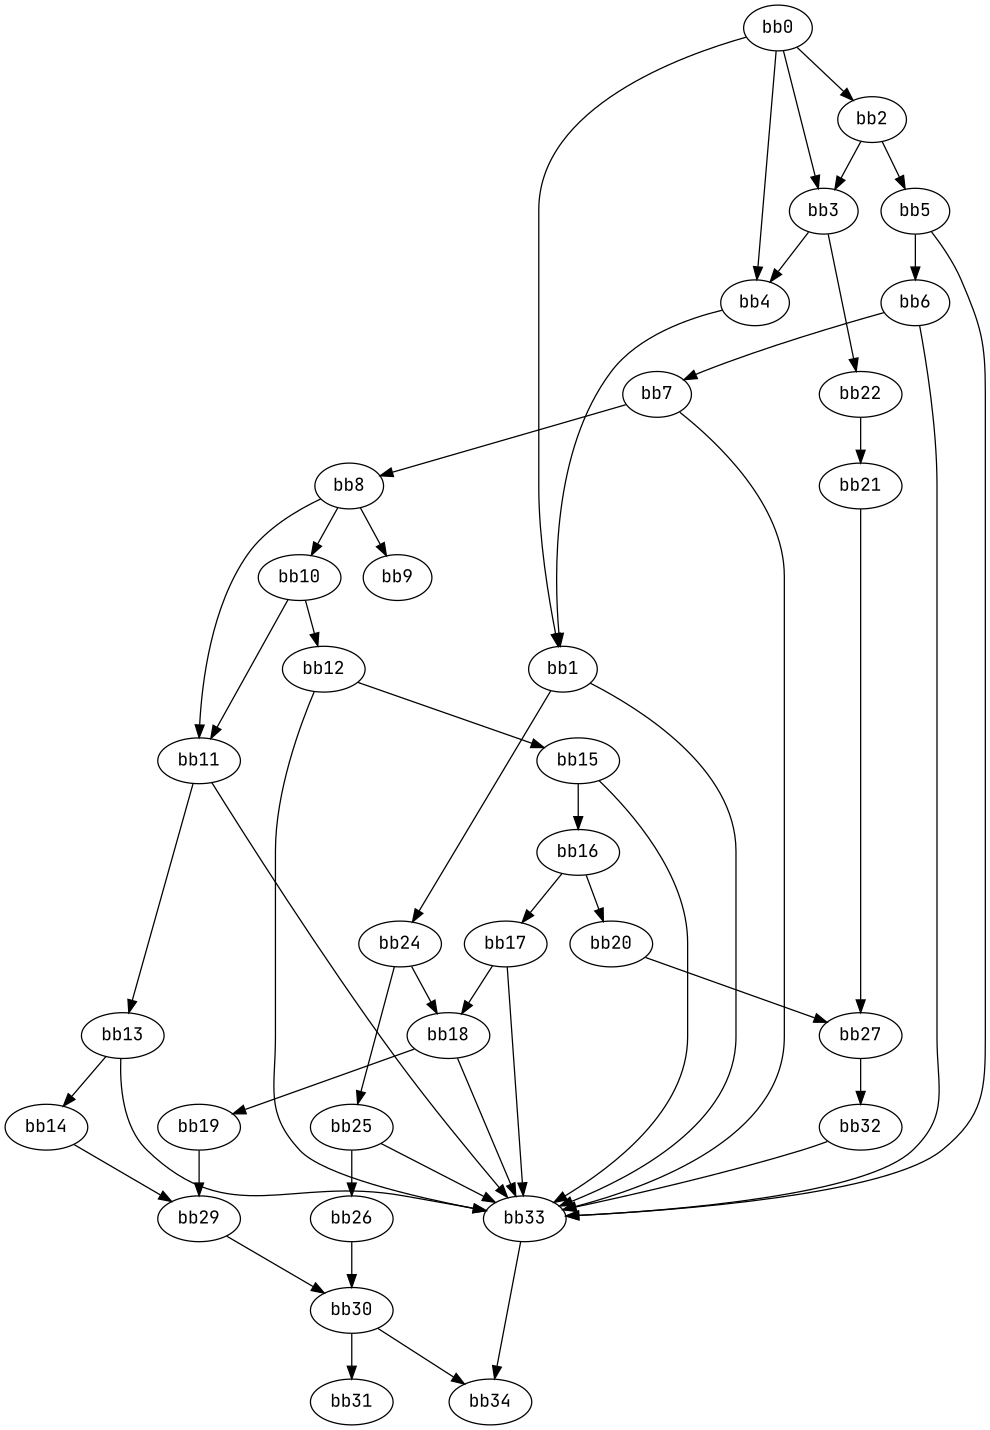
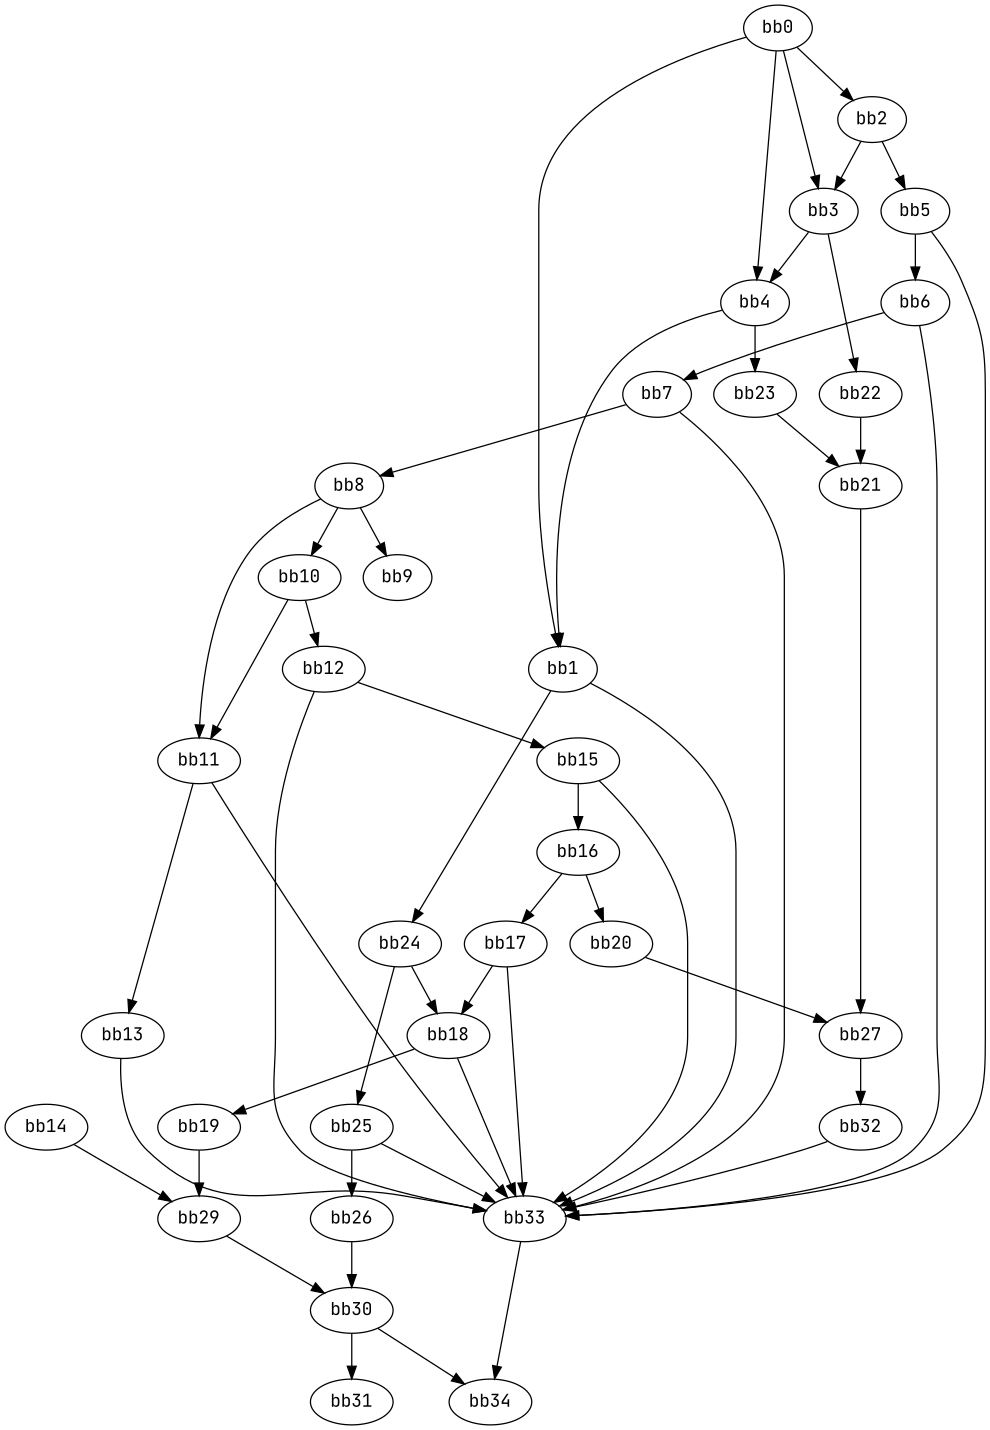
none -> (755, 394)
(89, 1076) -> none
